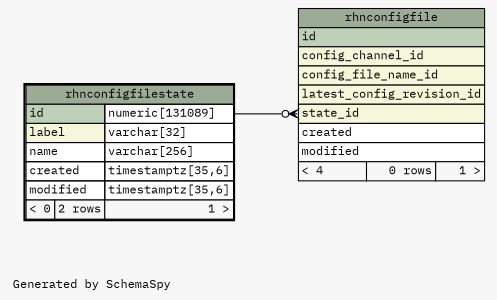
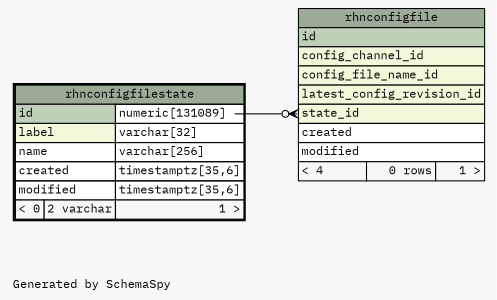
(80, 209) -> (80, 209)
